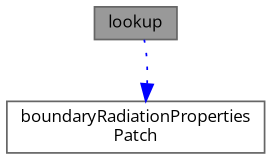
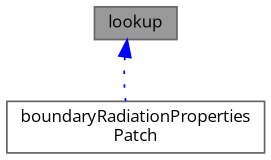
(147, 62) -> (124, 79)
